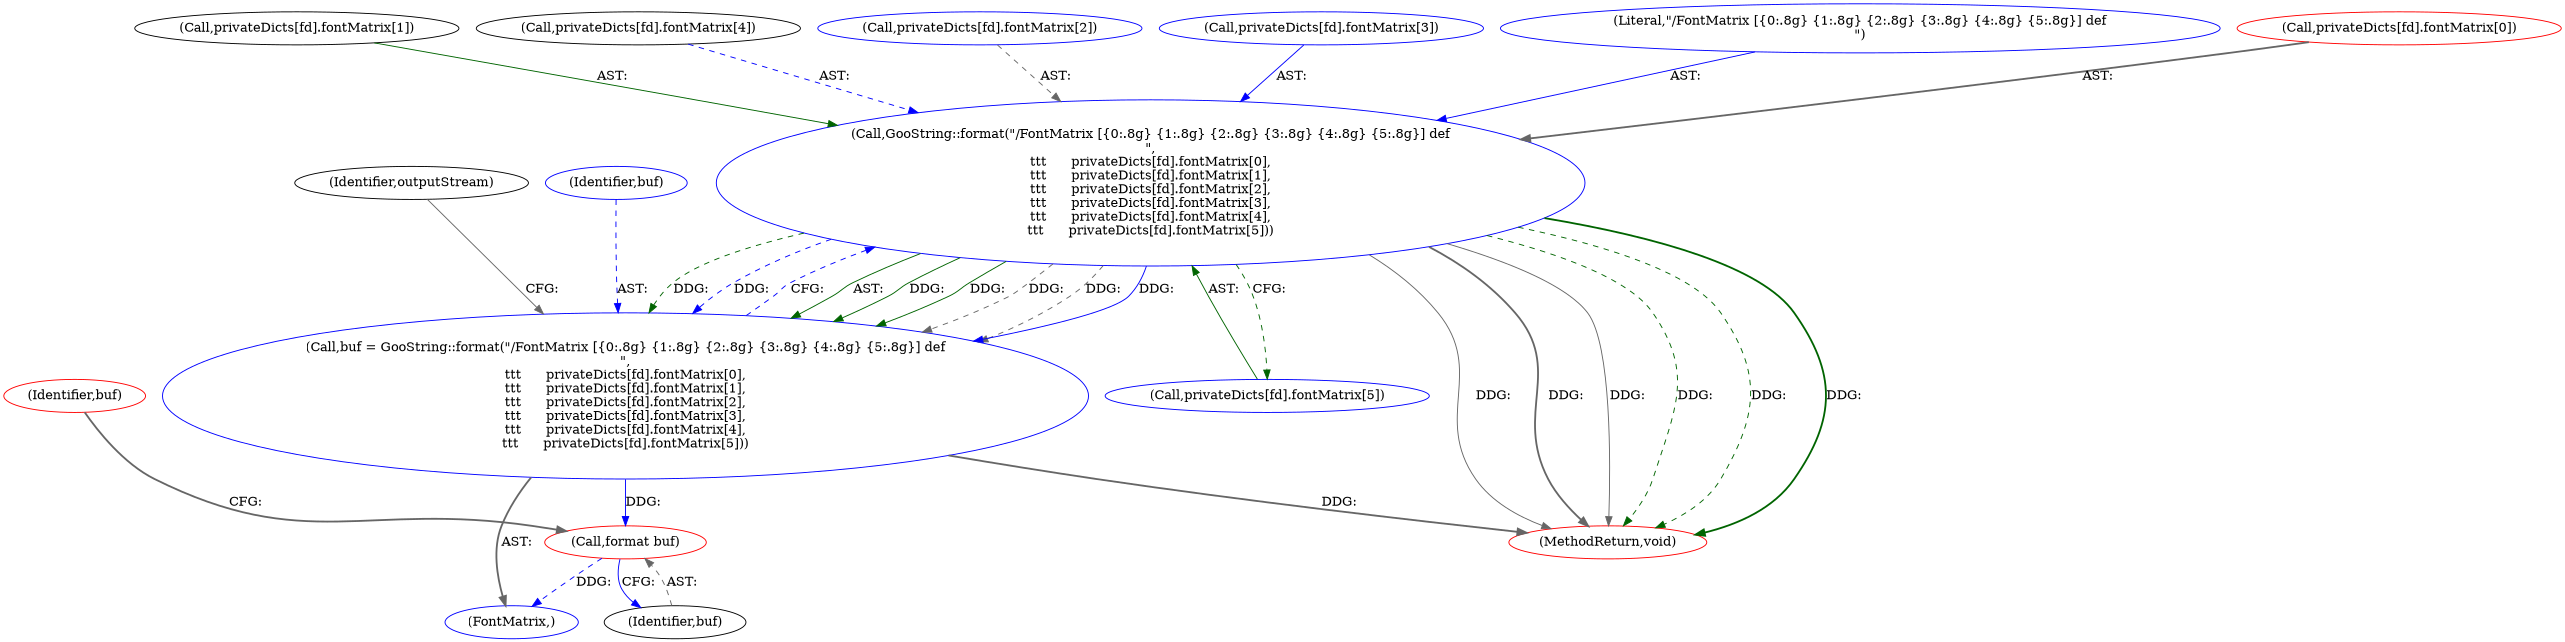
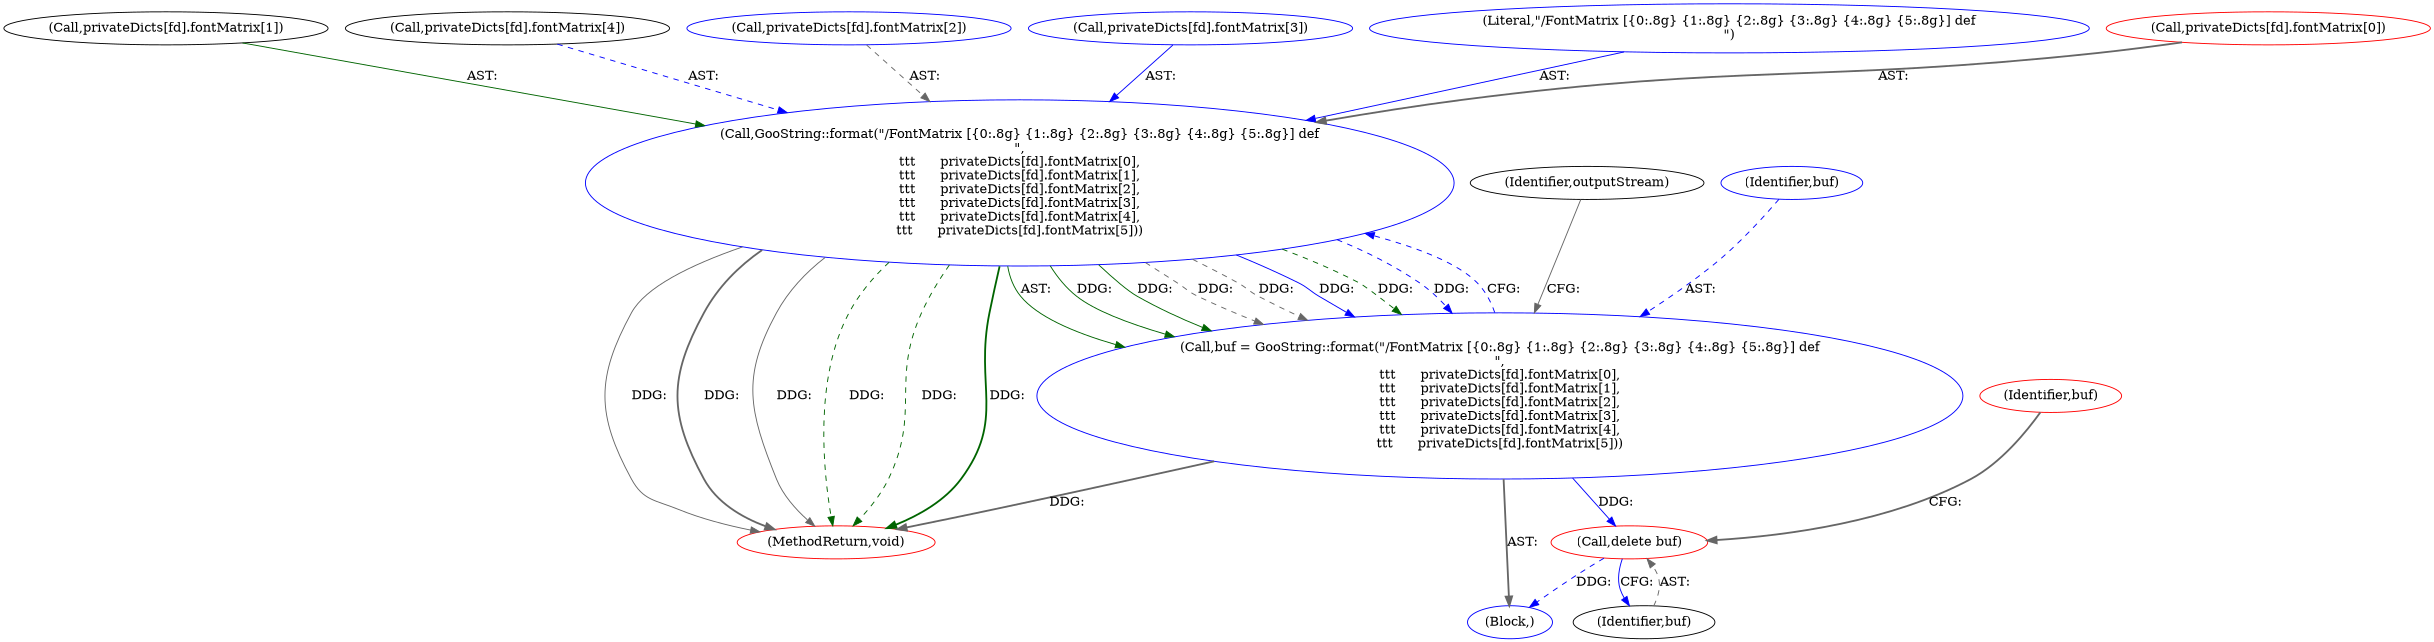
(1267, 396) -> none
(626, 542) -> (1629, 542)
(512, 622) -> (1510, 622)
